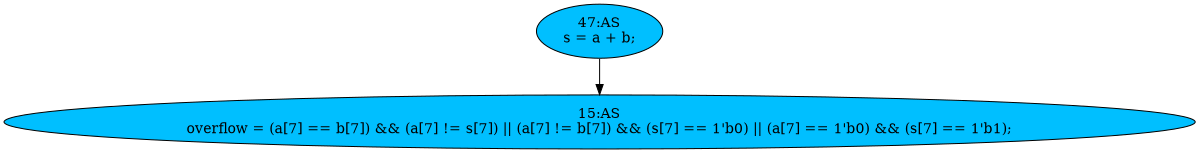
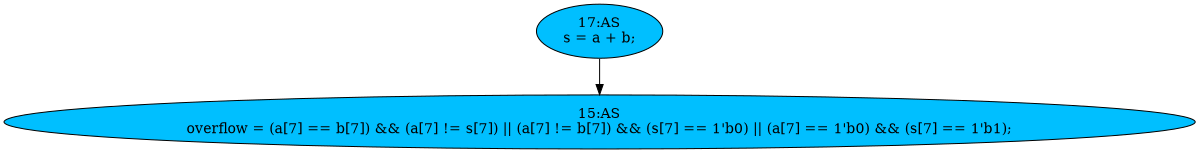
(600, 31) -> (600, 31)
